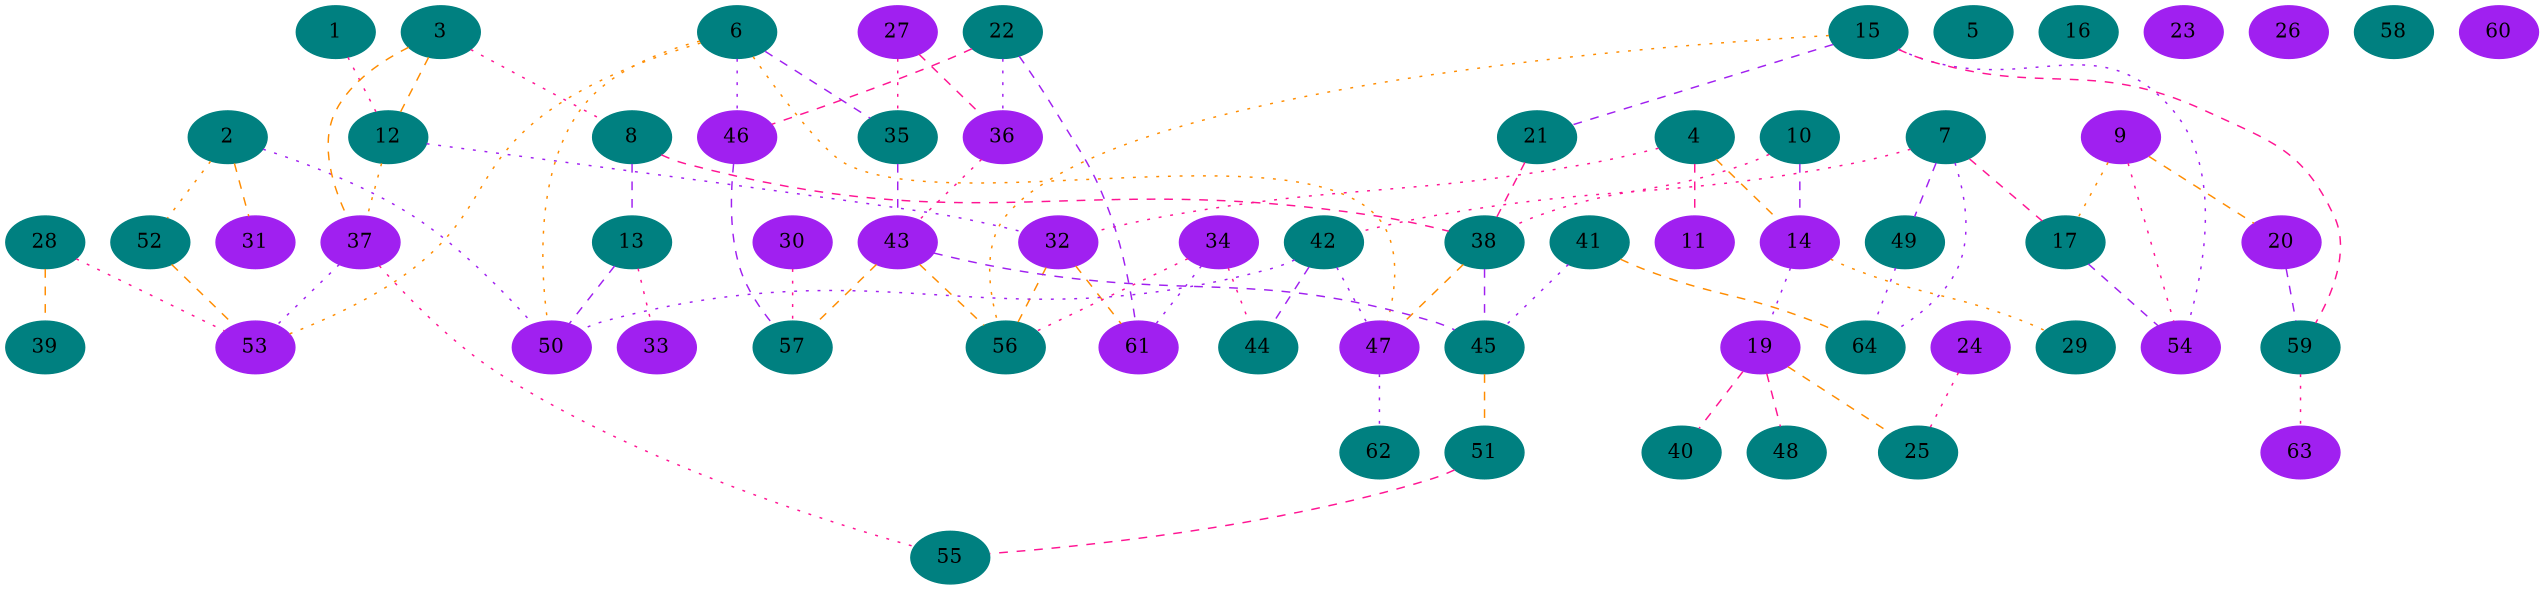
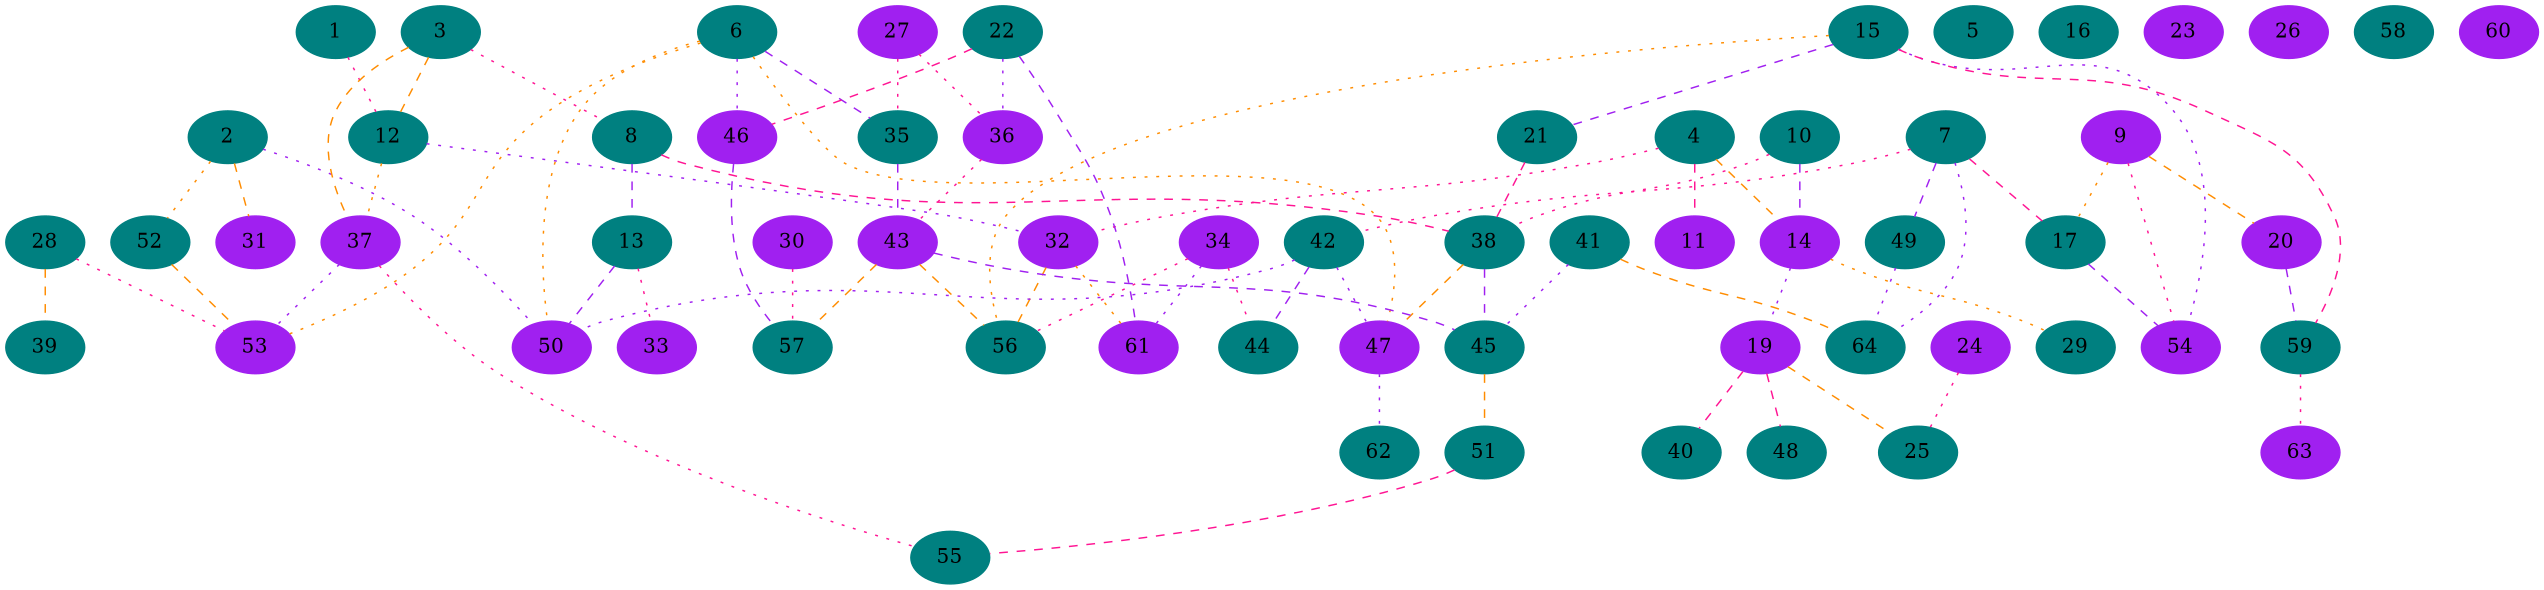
(950, 85) -> (950, 85)
(1109, 308) -> (1109, 308)
